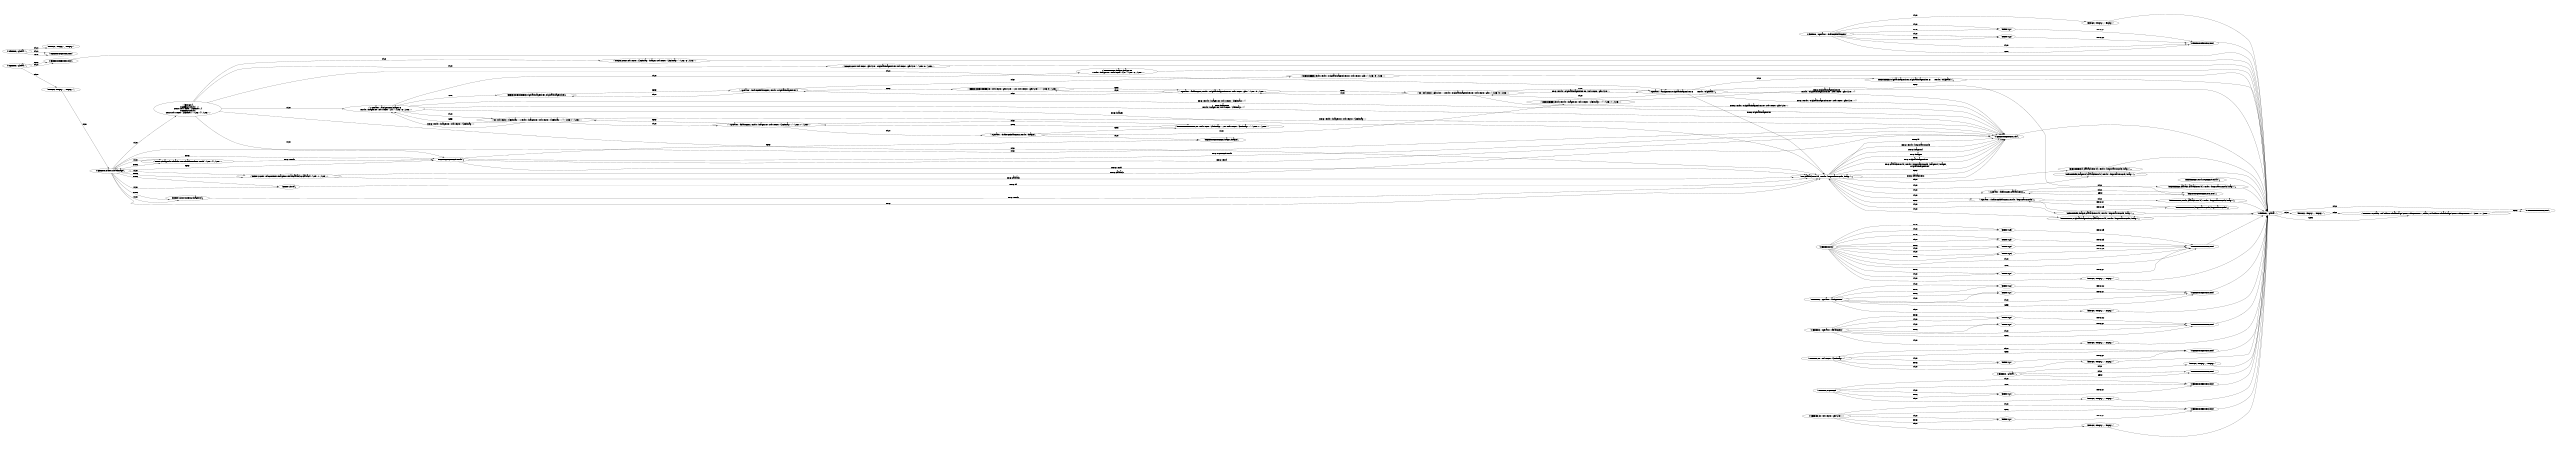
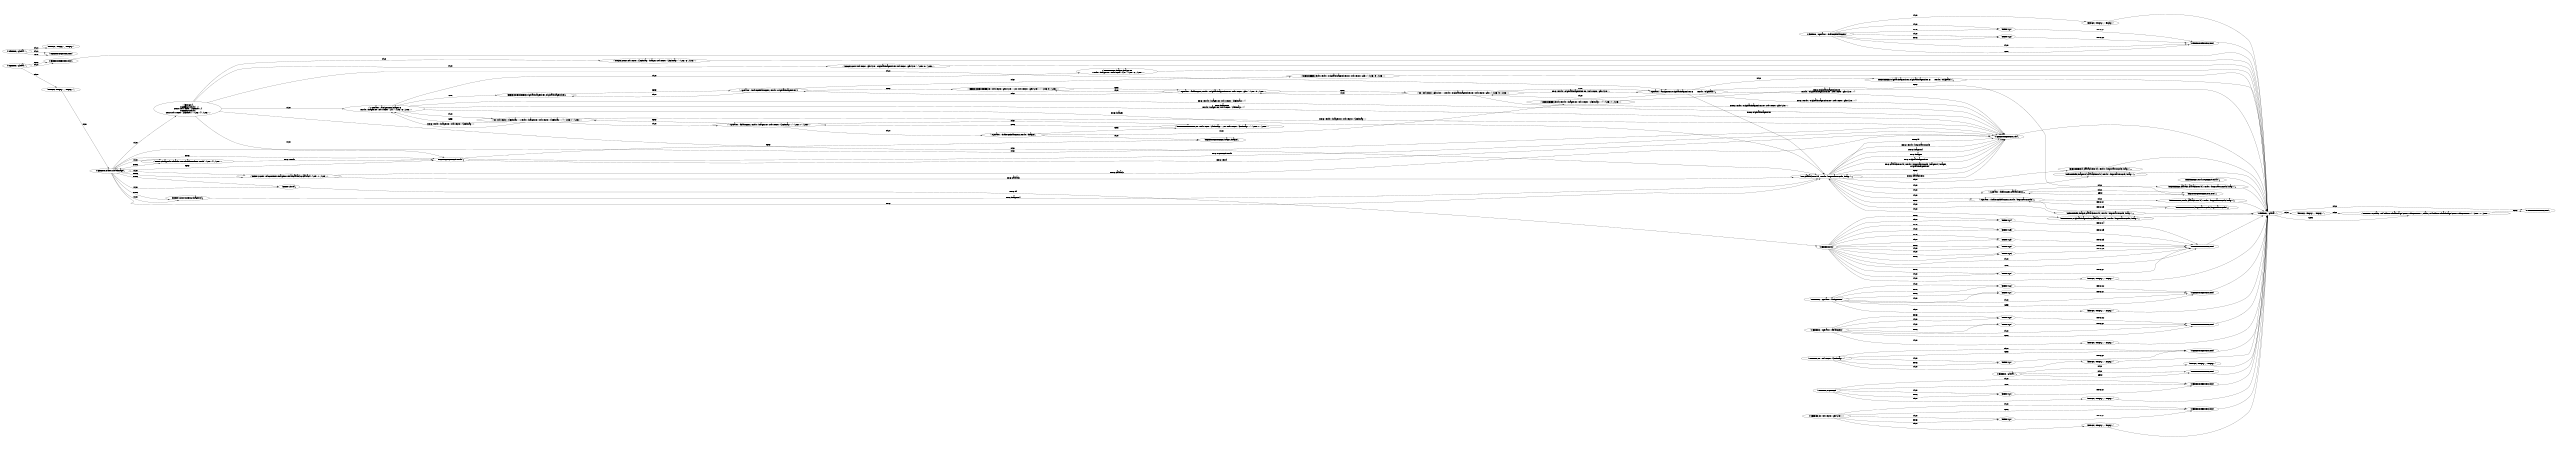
(1131, 169) -> none
(1053, 185) -> (1058, 195)
(1013, 197) -> (1013, 197)
none -> (2007, 220)
